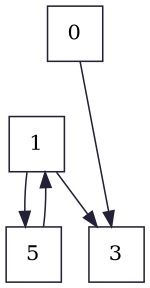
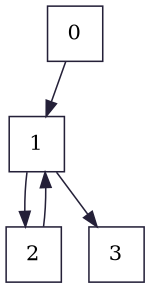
(94, 136) -> (59, 82)
(34, 255) -> (34, 255)
